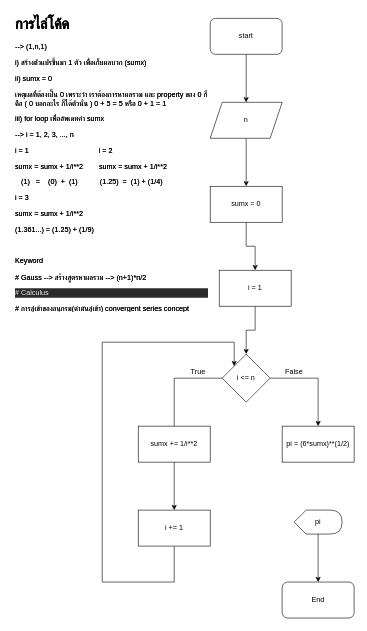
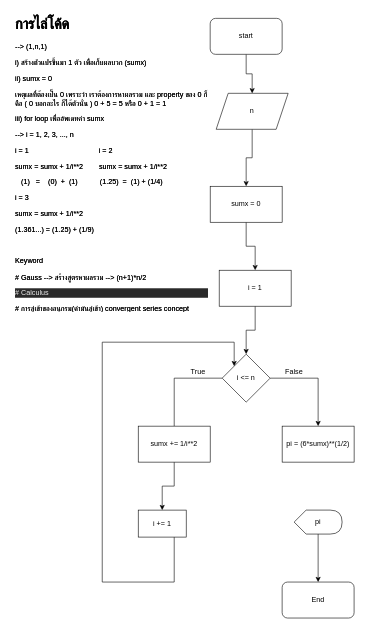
(246, 120) -> (252, 111)
(174, 528) -> (162, 524)
